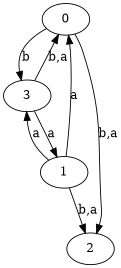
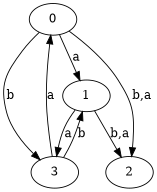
(58, 58) -> (51, 96)
(71, 100) -> (68, 53)
(51, 134) -> (82, 134)
